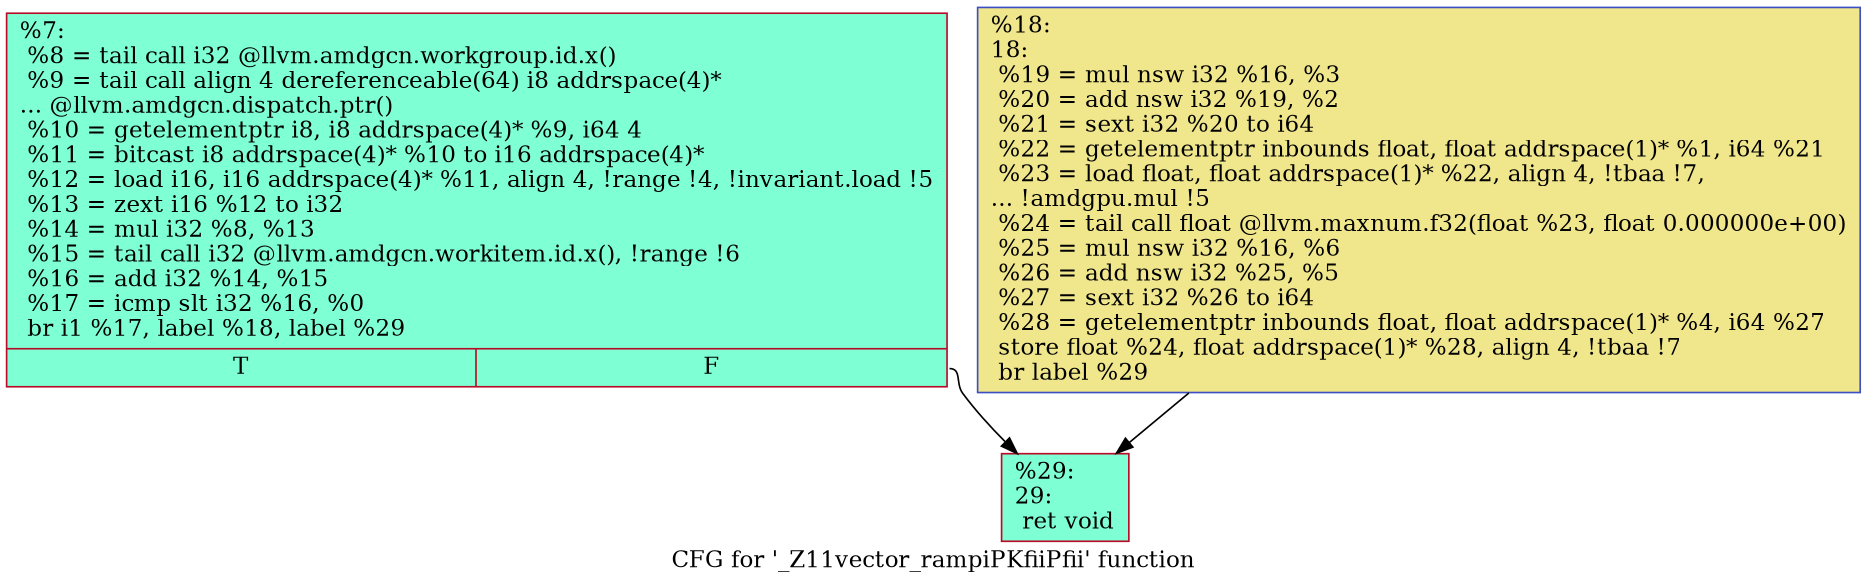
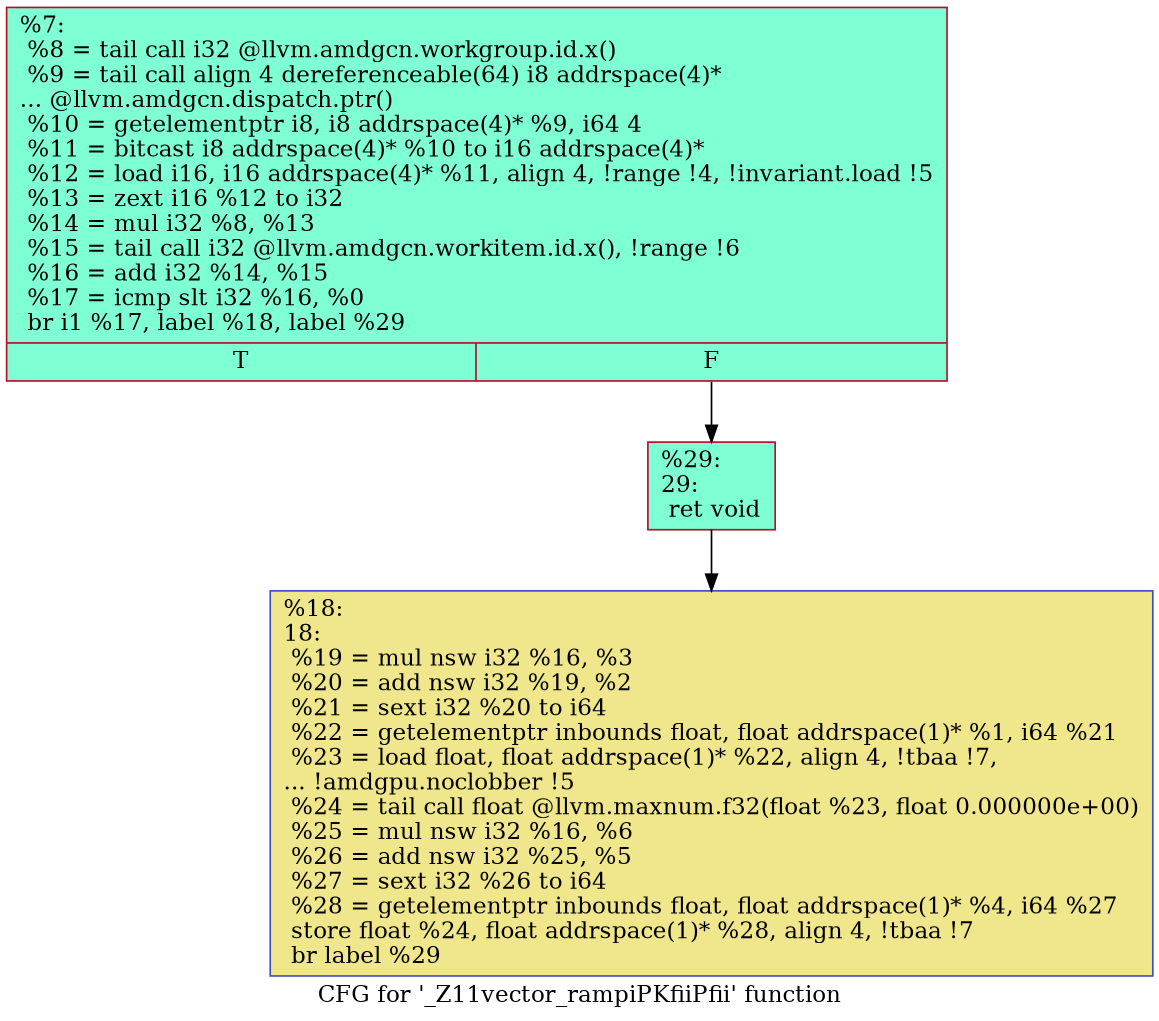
(1101, 199) -> (430, 783)
(1159, 418) -> (712, 552)
